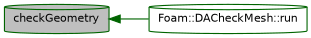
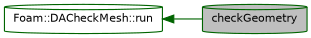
(134, 19) -> (188, 19)
